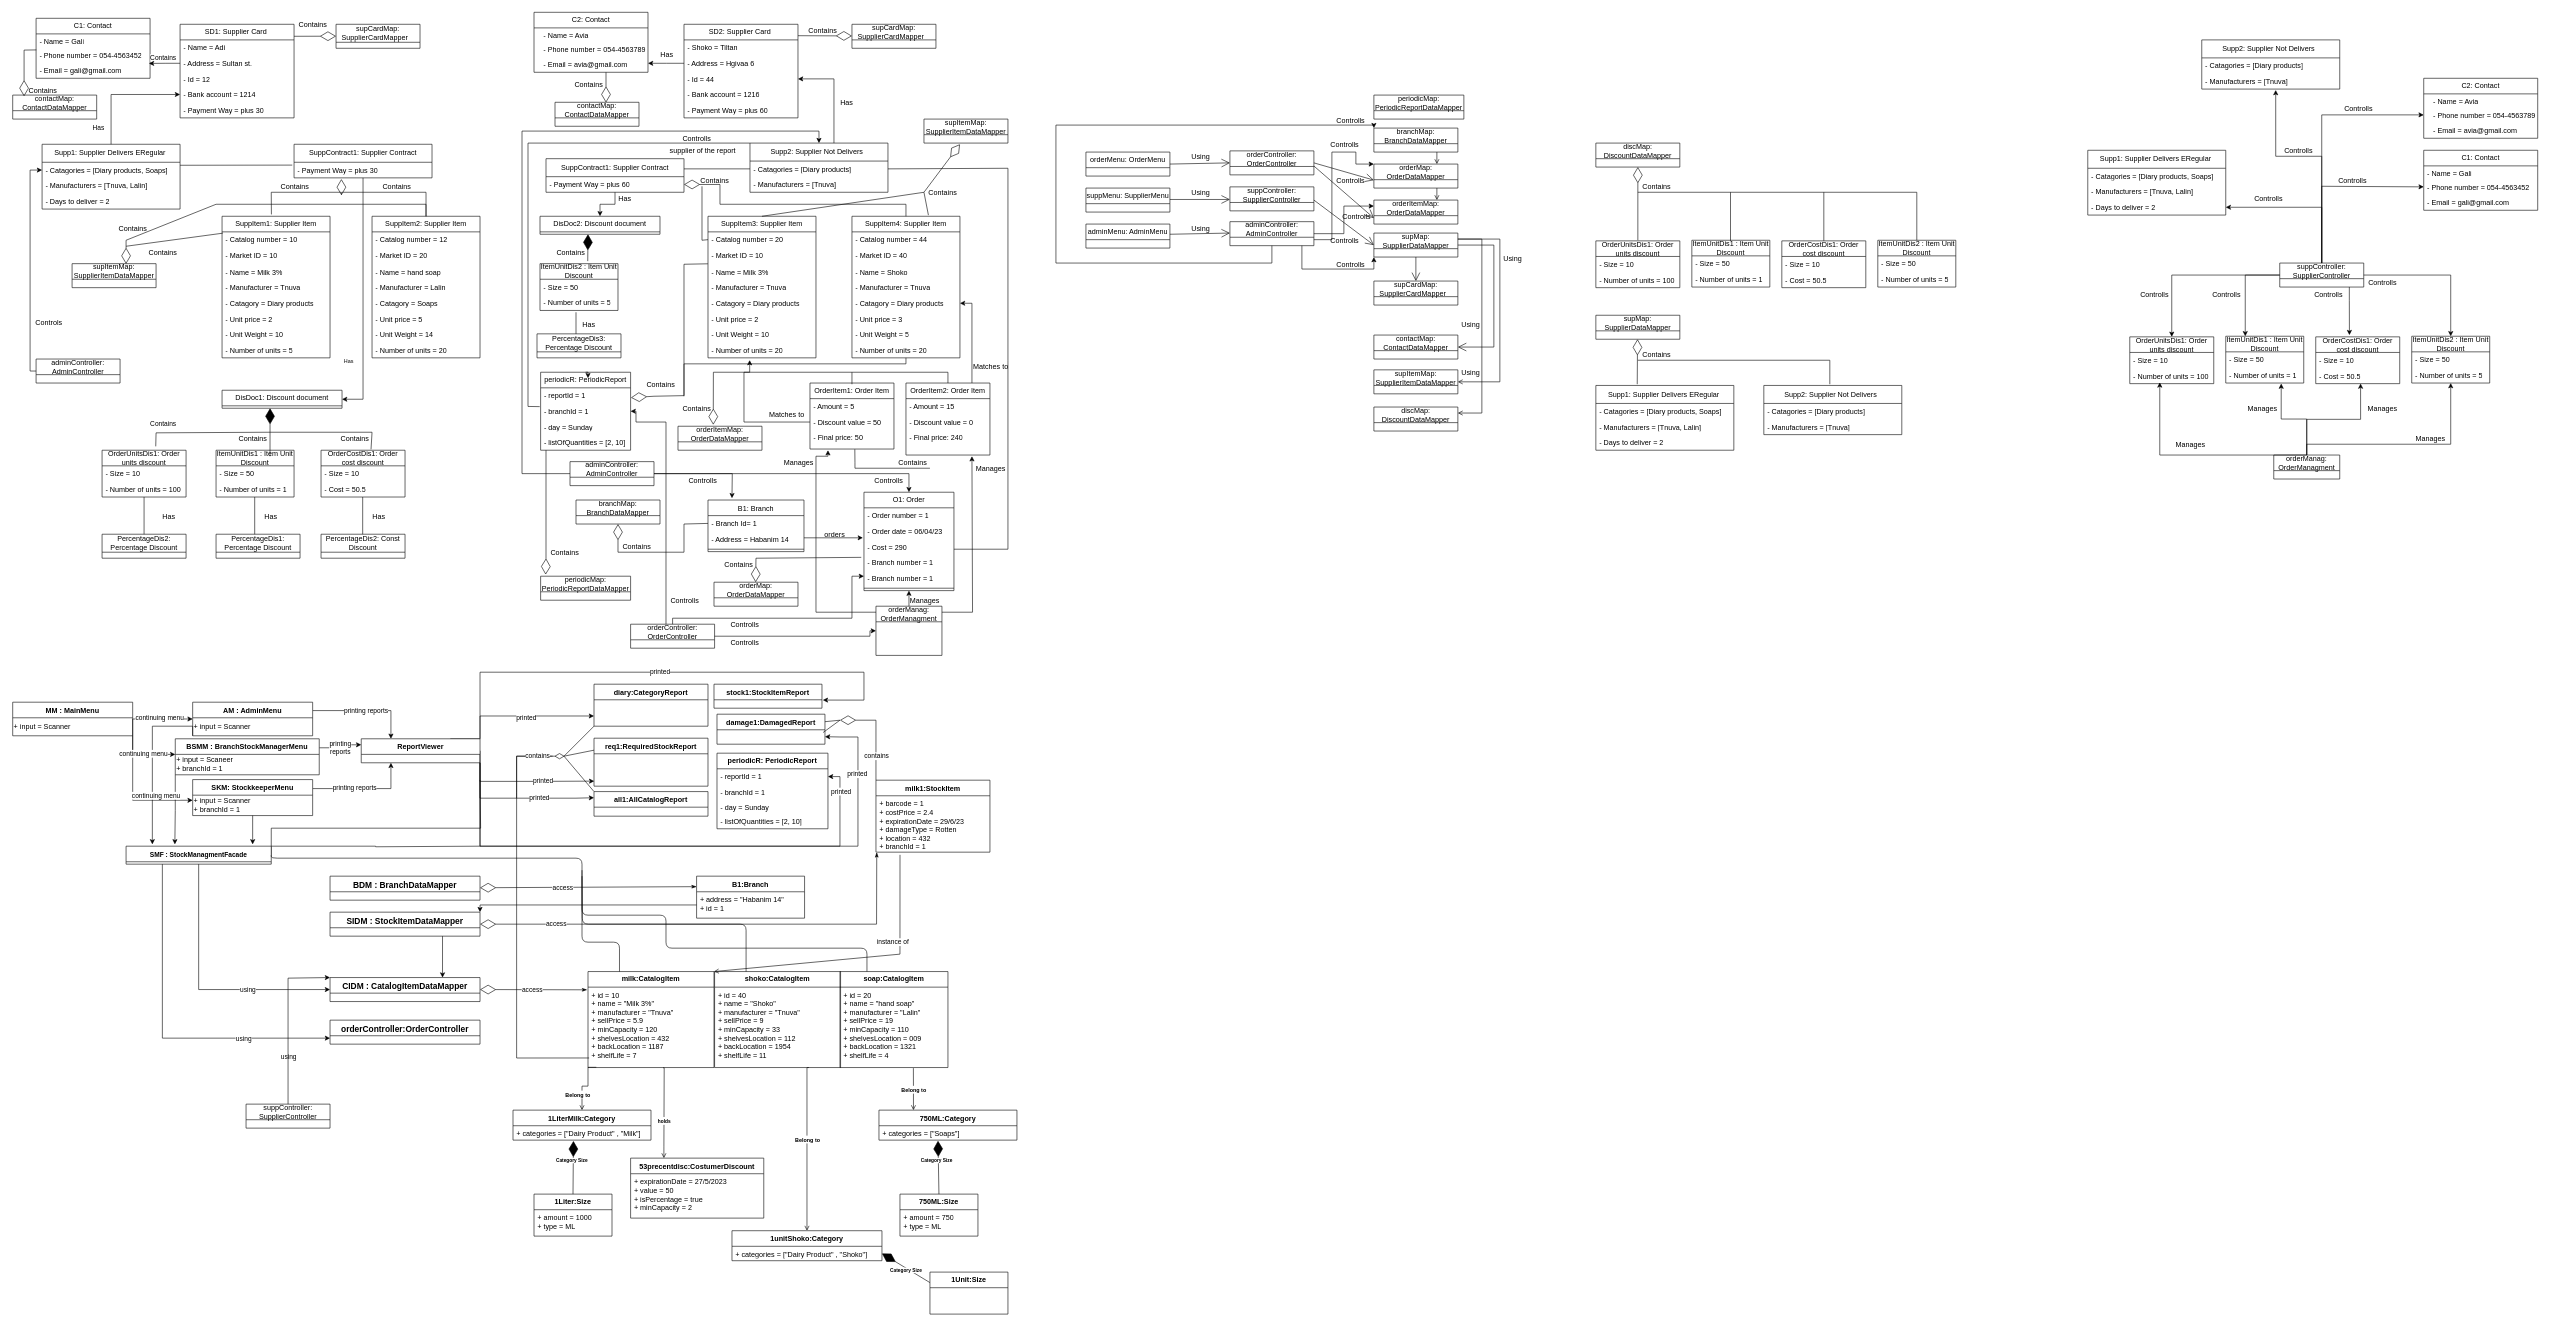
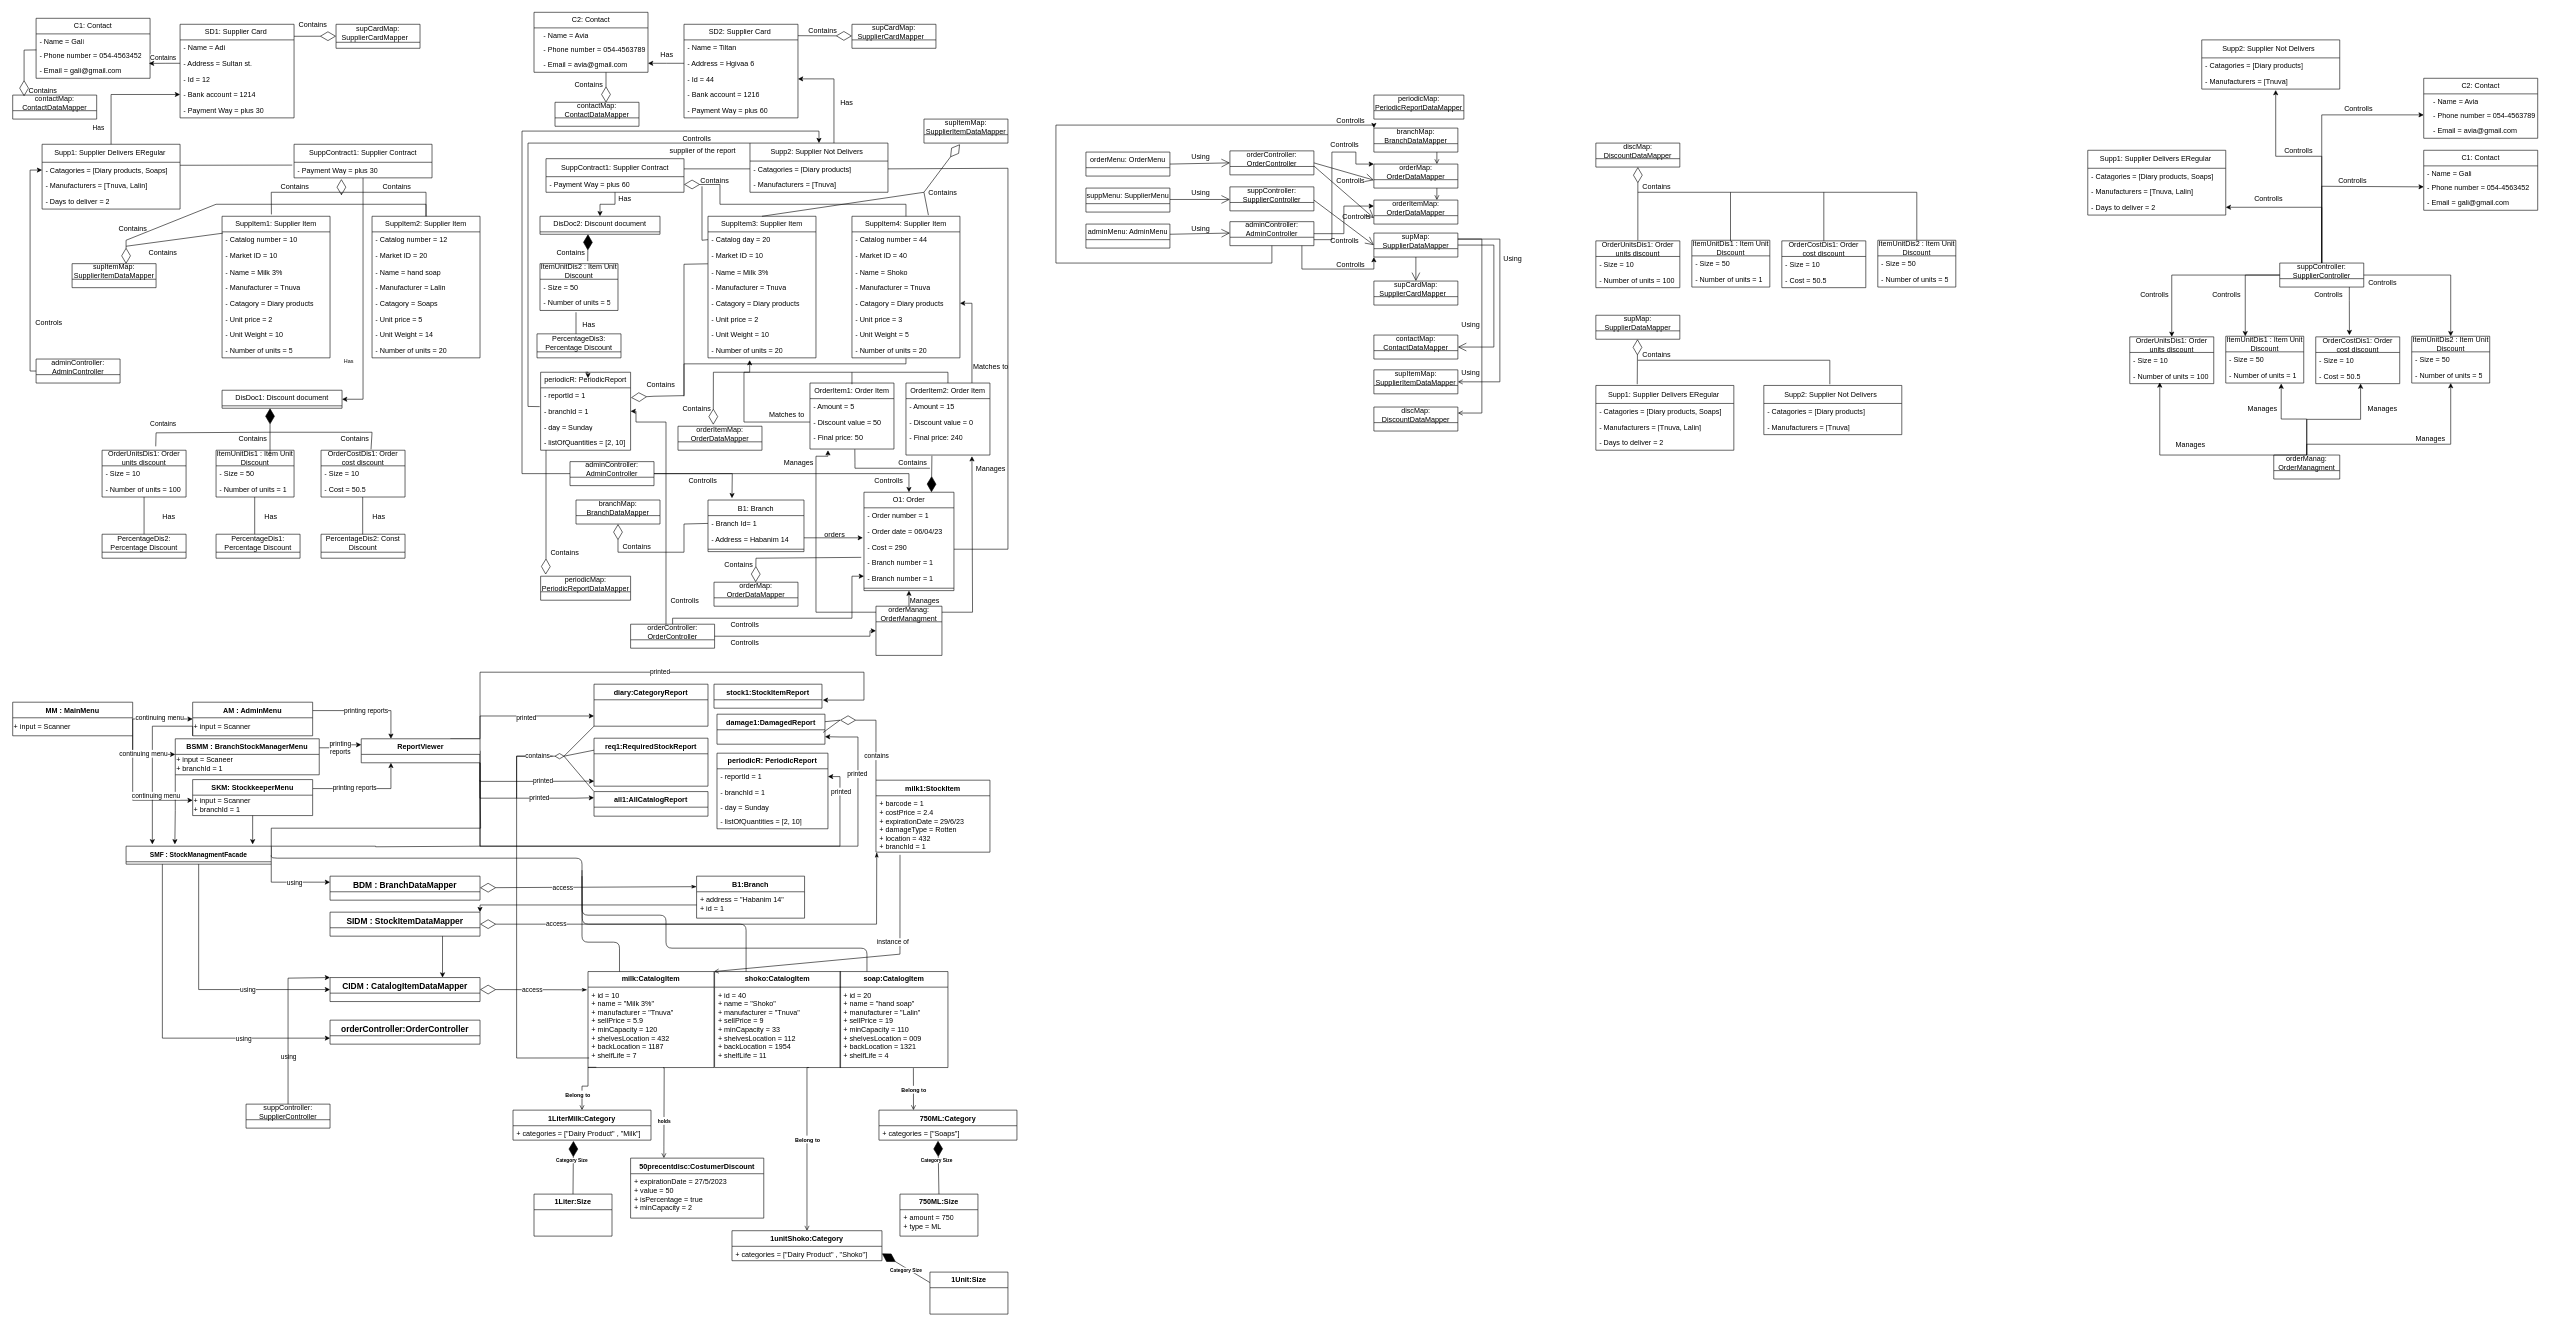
(715, 48) -> (713, 48)
(749, 240) -> (743, 240)
none -> (931, 475)
none -> (294, 882)
(697, 1167) -> (697, 1167)
(573, 1223) -> none
